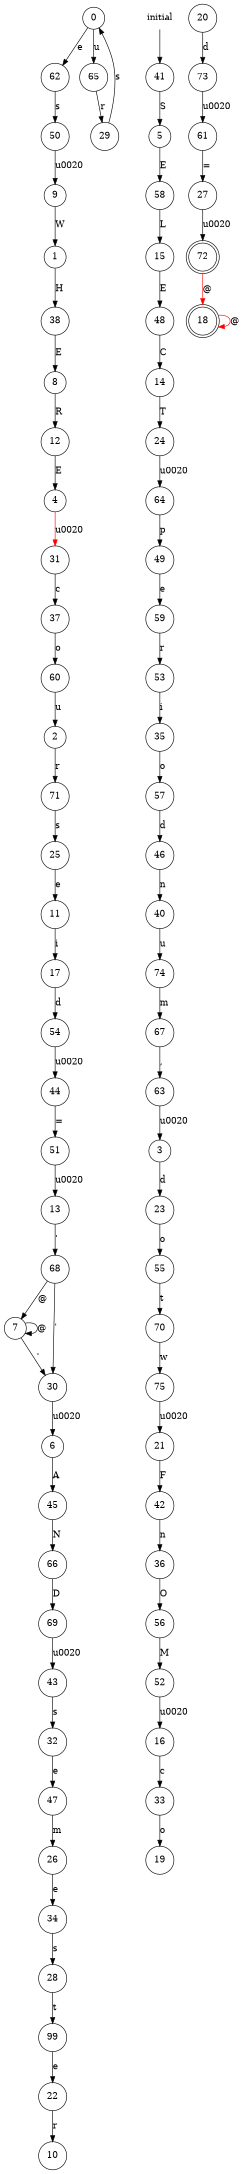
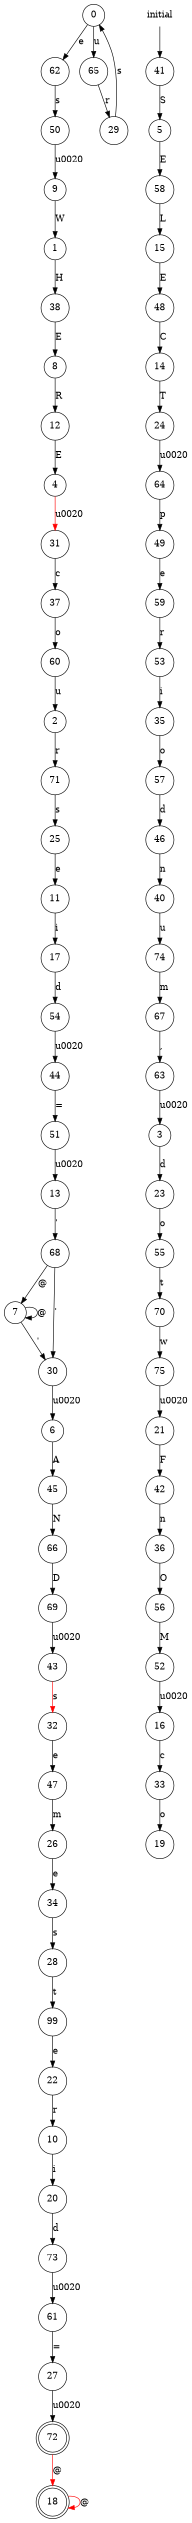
(53, 1709) -> (53, 1694)
none -> (53, 2167)
